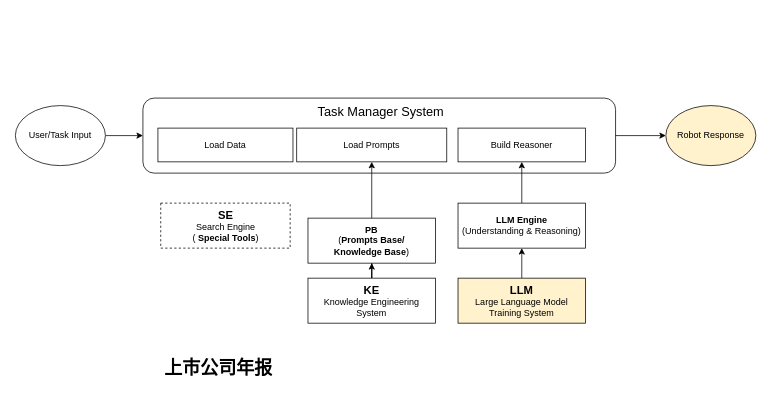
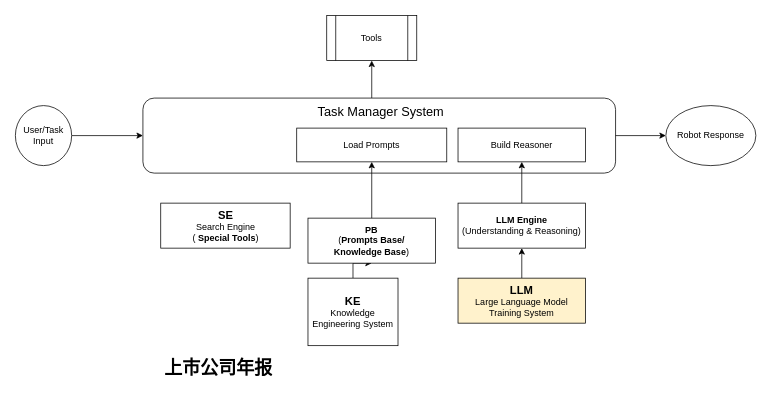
none -> (372, 38)
none -> (372, 81)
(60, 135) -> (44, 135)
(711, 135) -> (711, 135)
(225, 145) -> none
(225, 225) -> (225, 225)
(372, 300) -> (353, 312)
